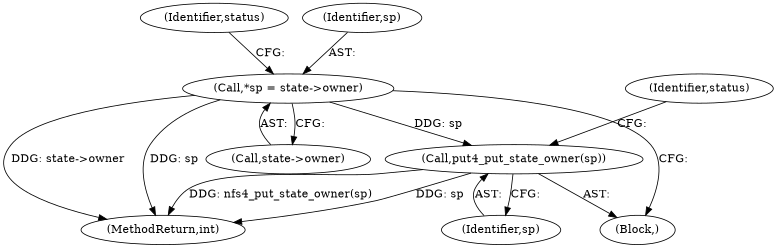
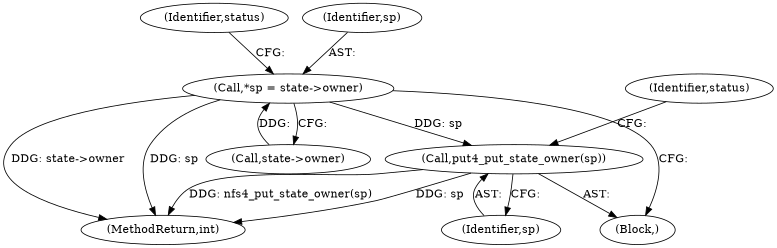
(276, 124) -> (276, 124)
